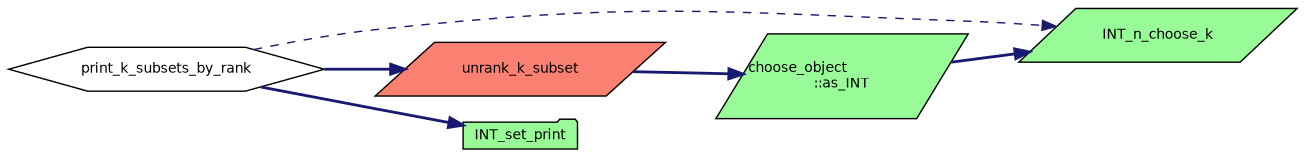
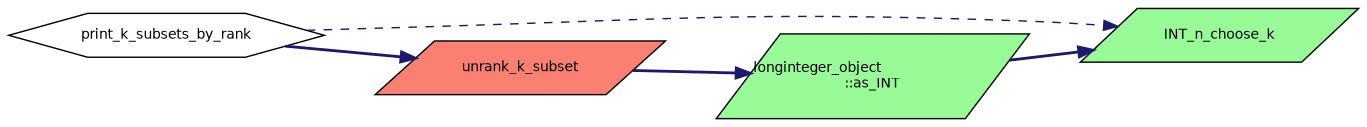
(842, 76) -> (873, 76)
(520, 136) -> none
